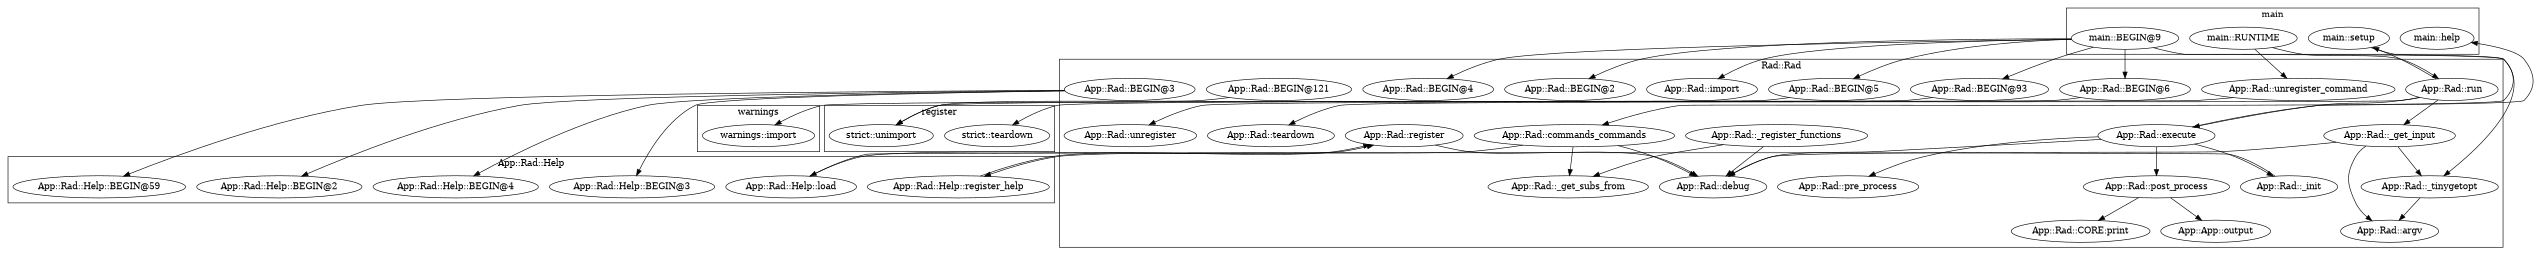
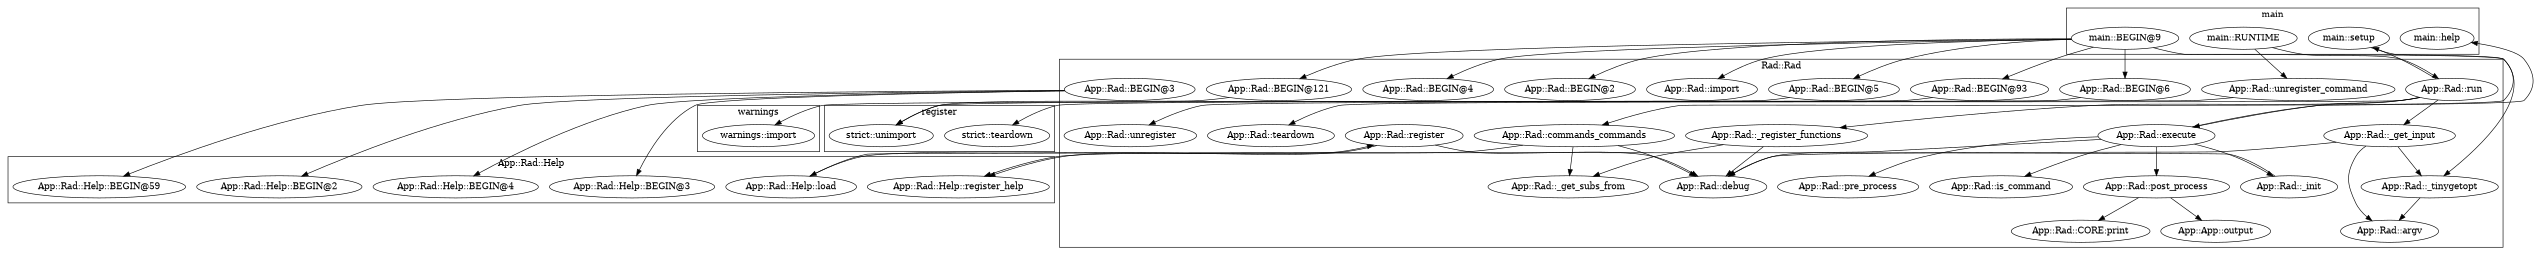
none -> (1629, 46)
none -> (2032, 109)
(1171, 153) -> (1185, 153)
none -> (2001, 187)
